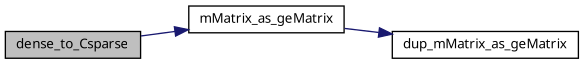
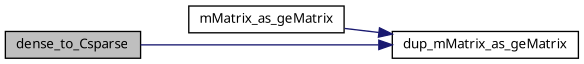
(158, 34) -> (260, 45)
